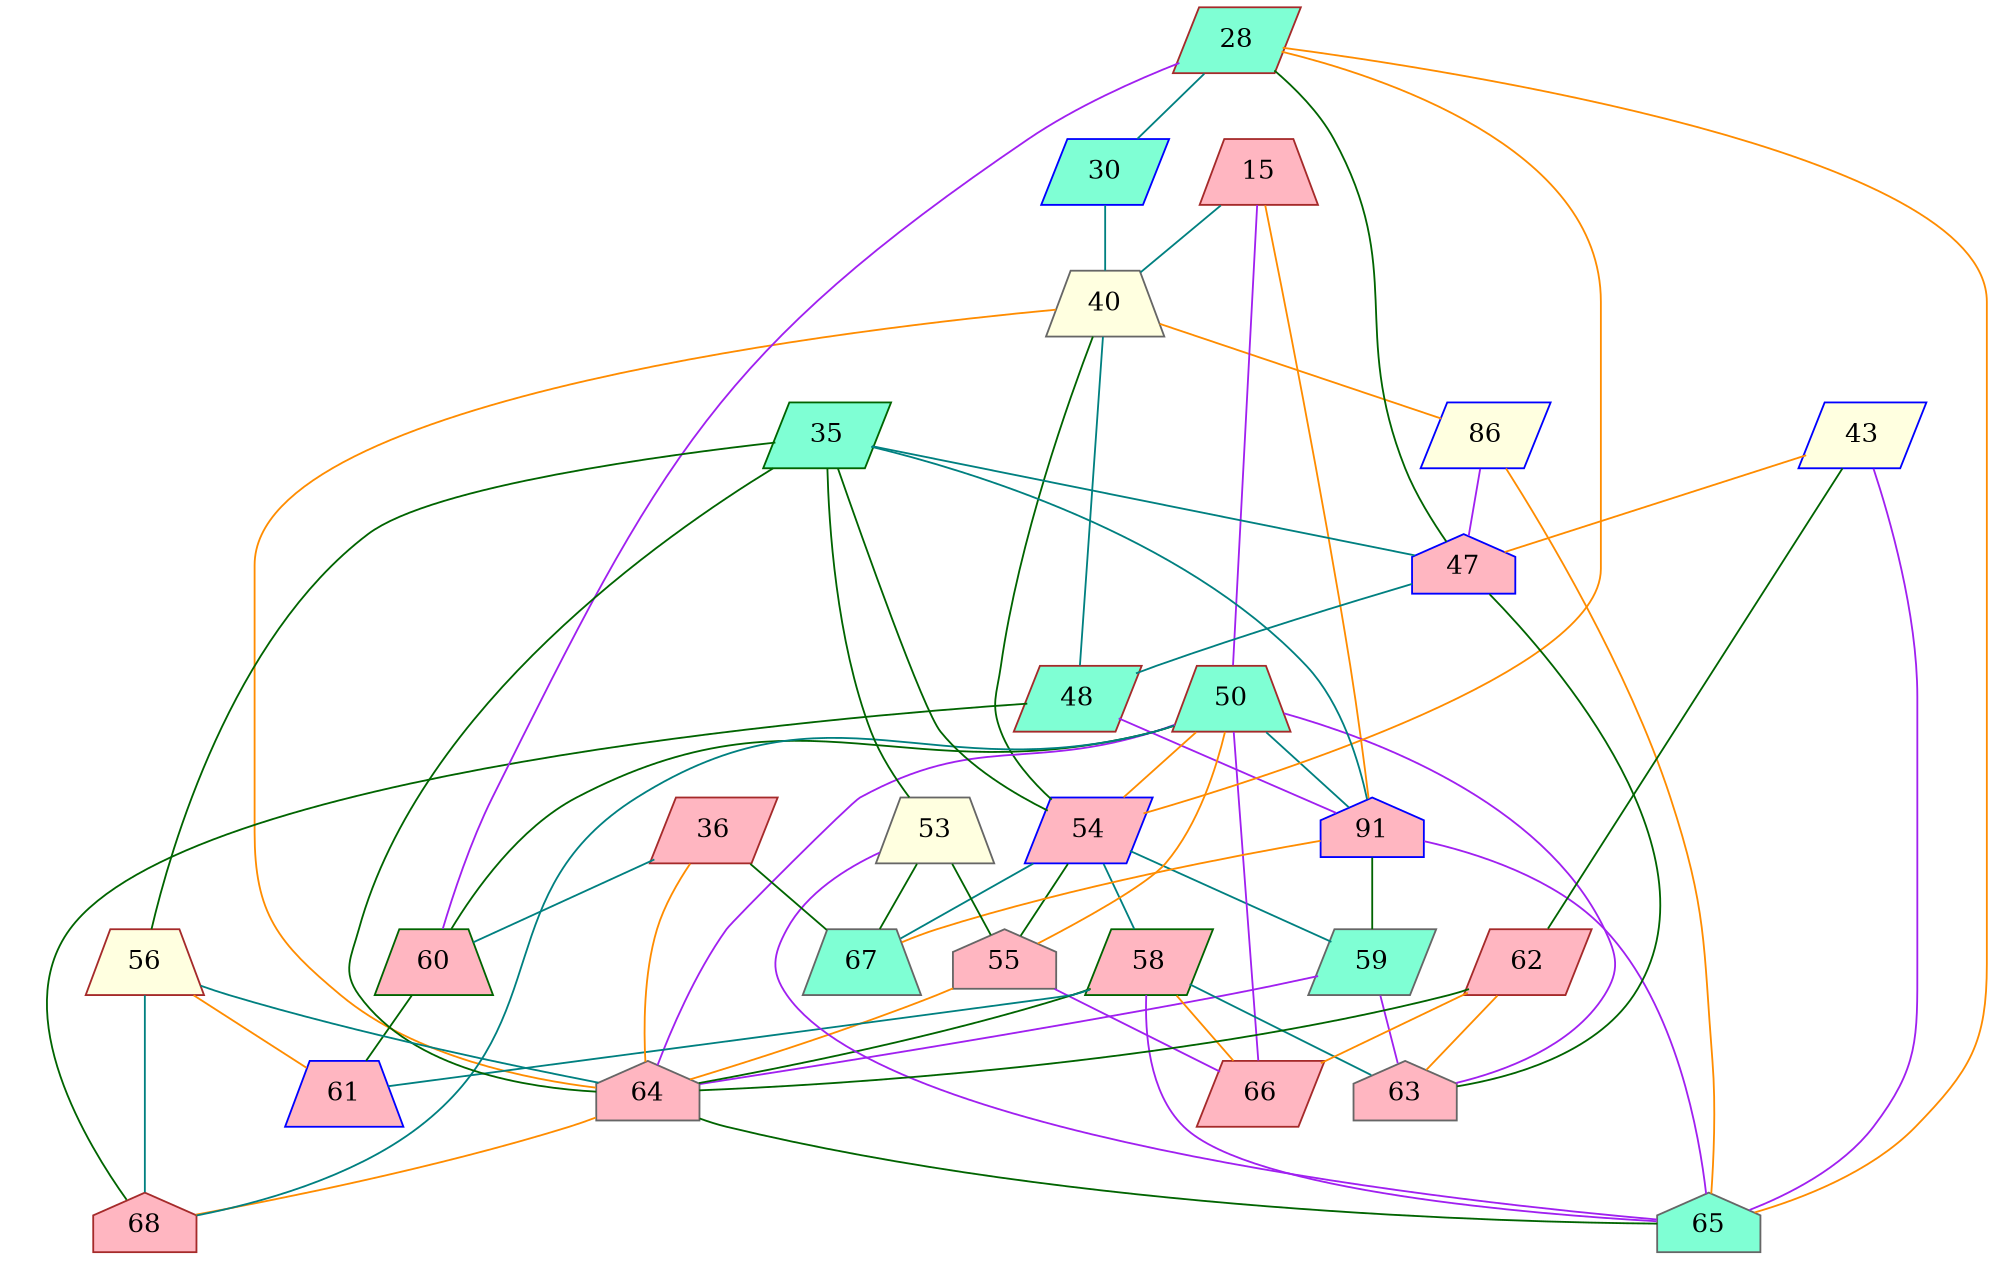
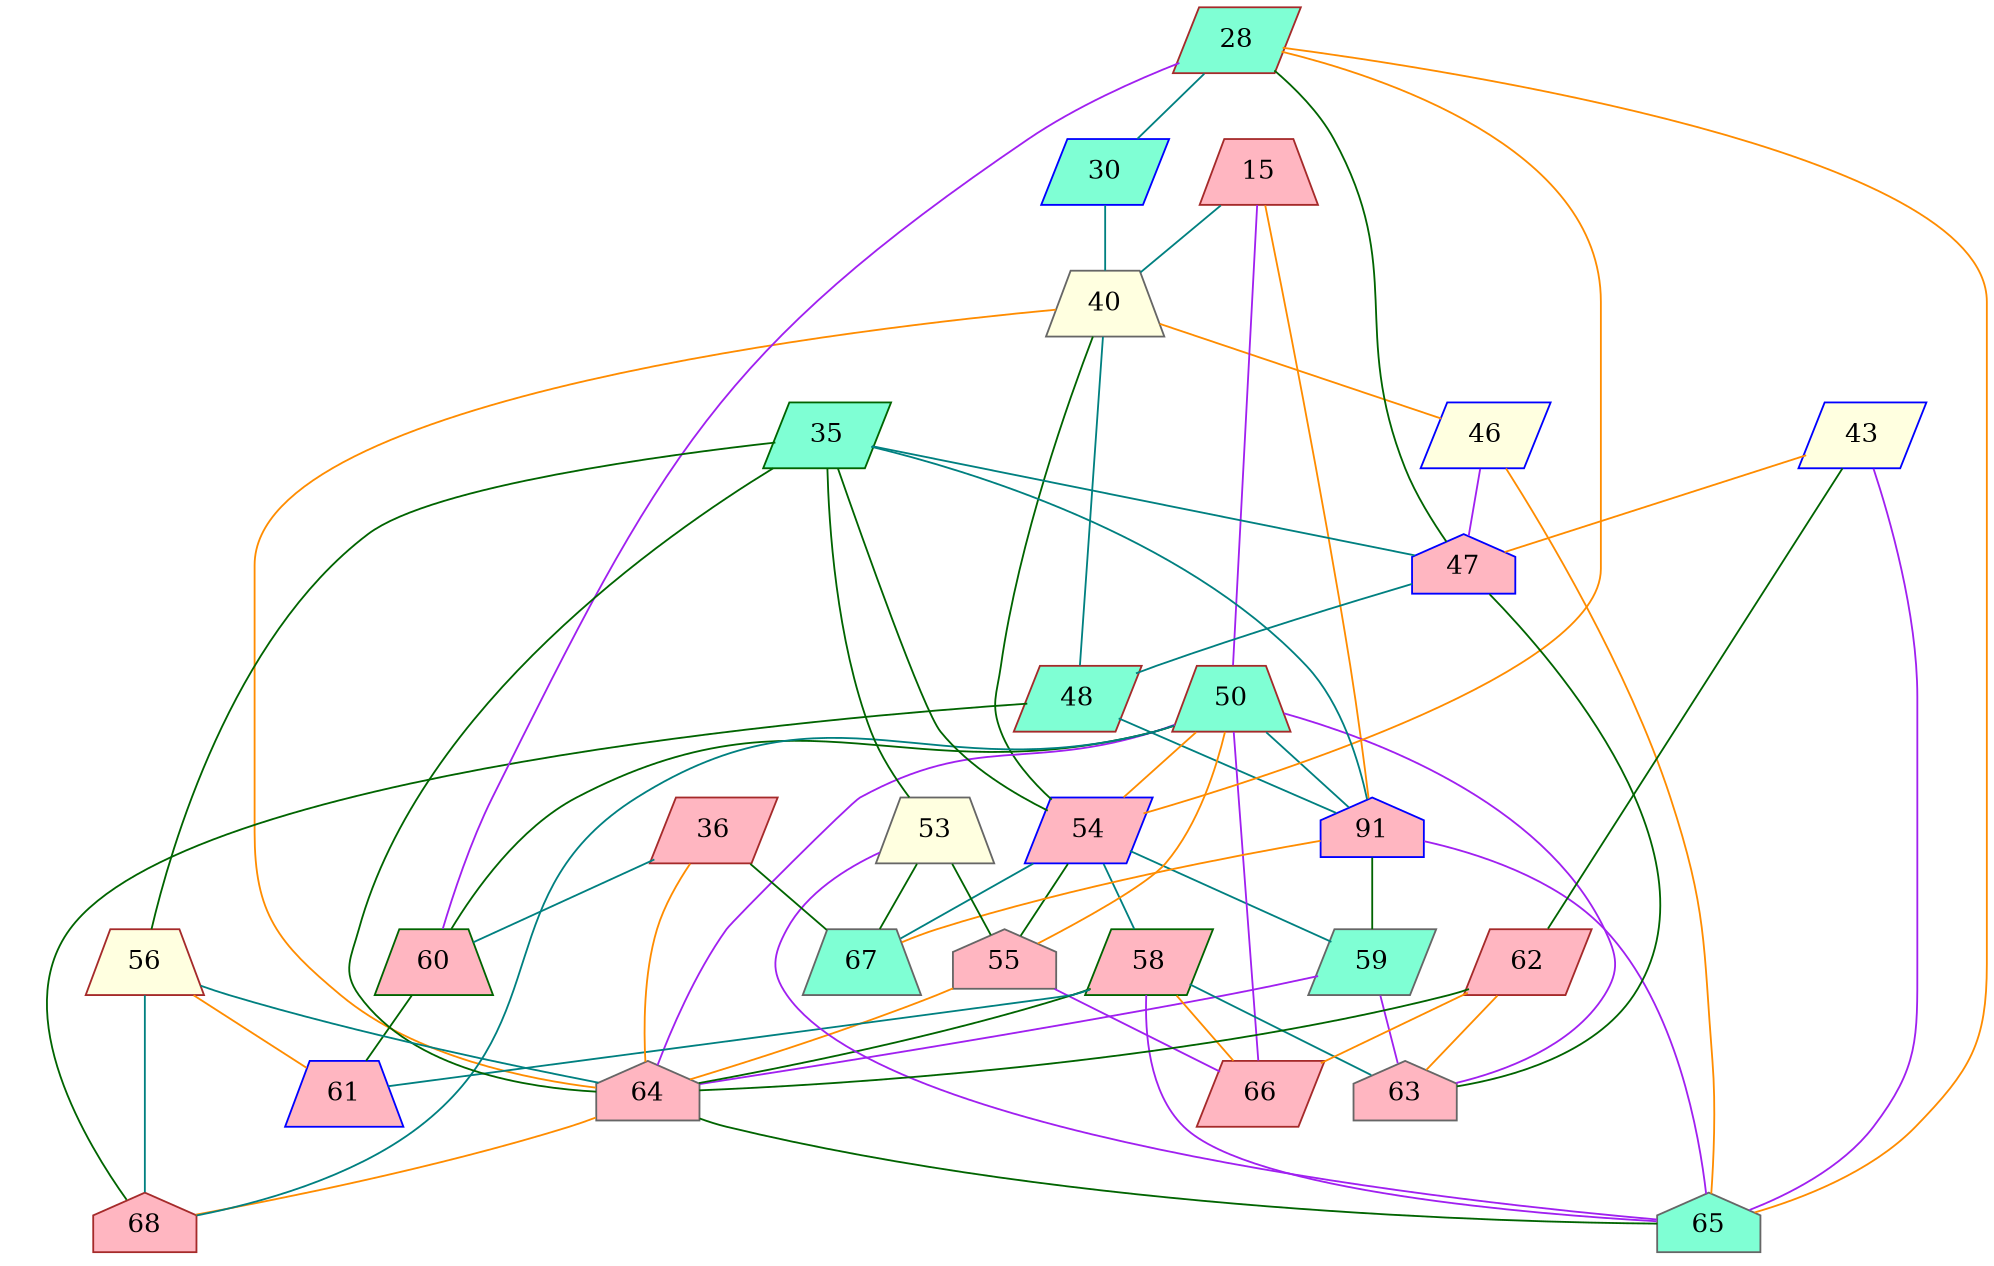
(1486, 435) -> (1486, 435)
(1206, 756) -> (1206, 756)
